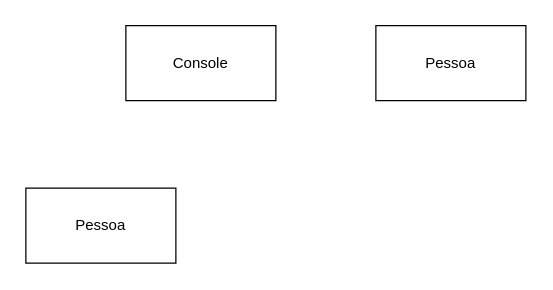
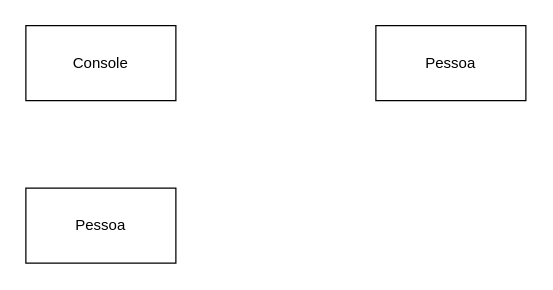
(201, 63) -> (101, 63)
